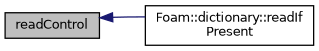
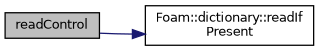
(129, 17) -> (116, 34)
